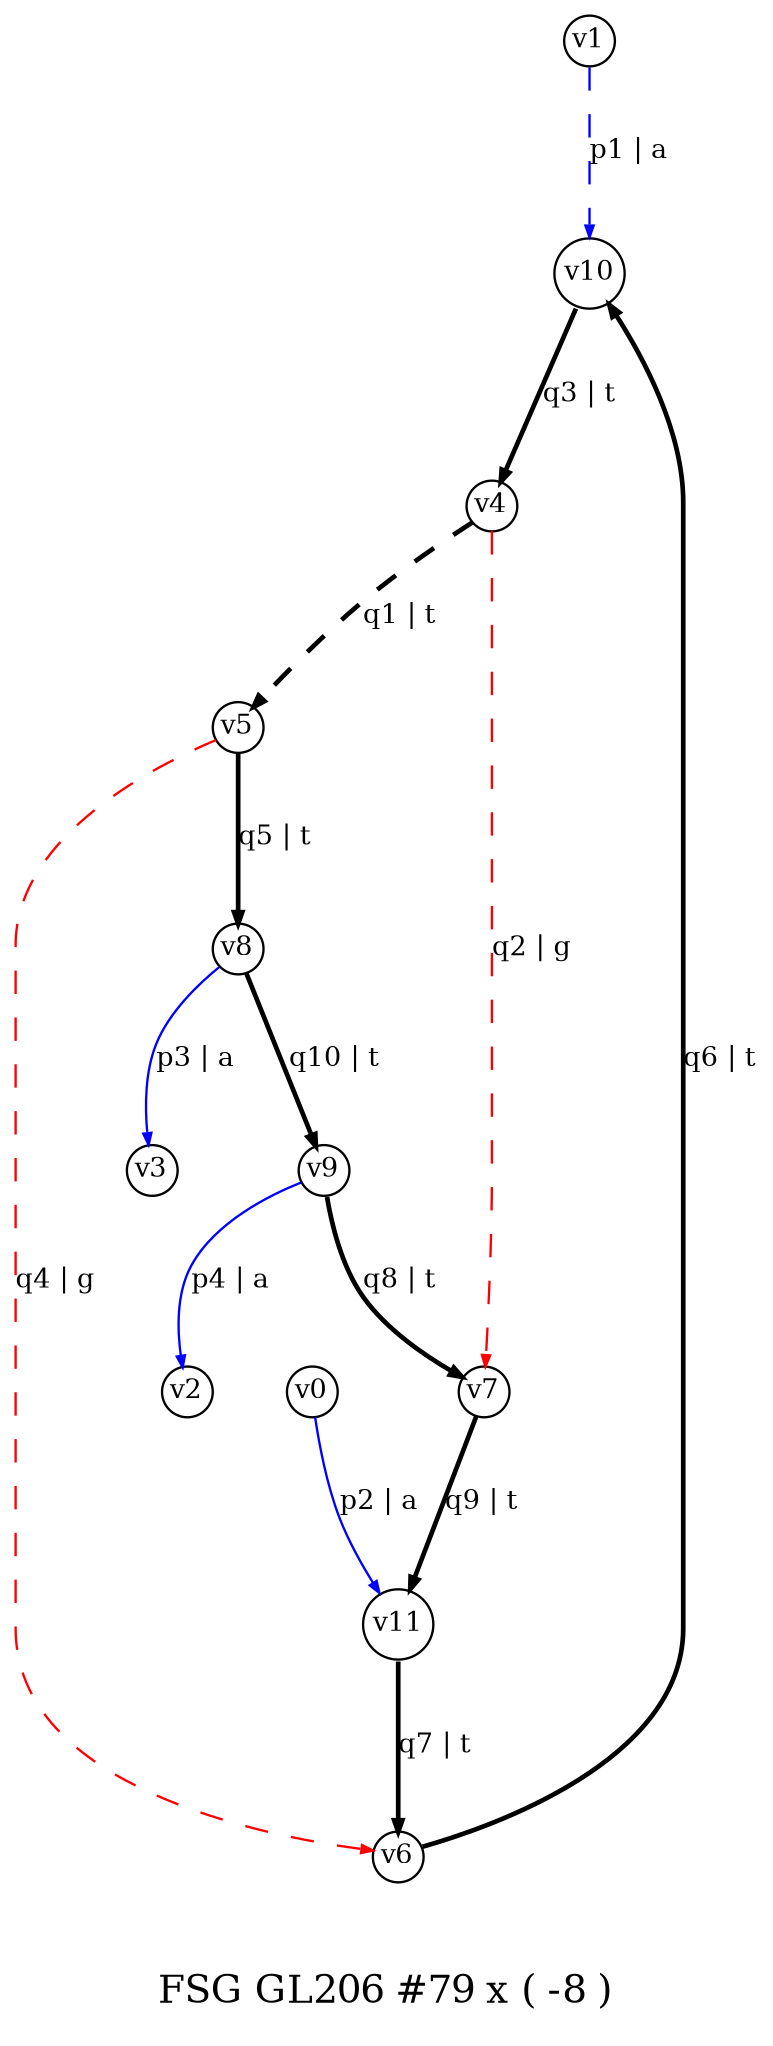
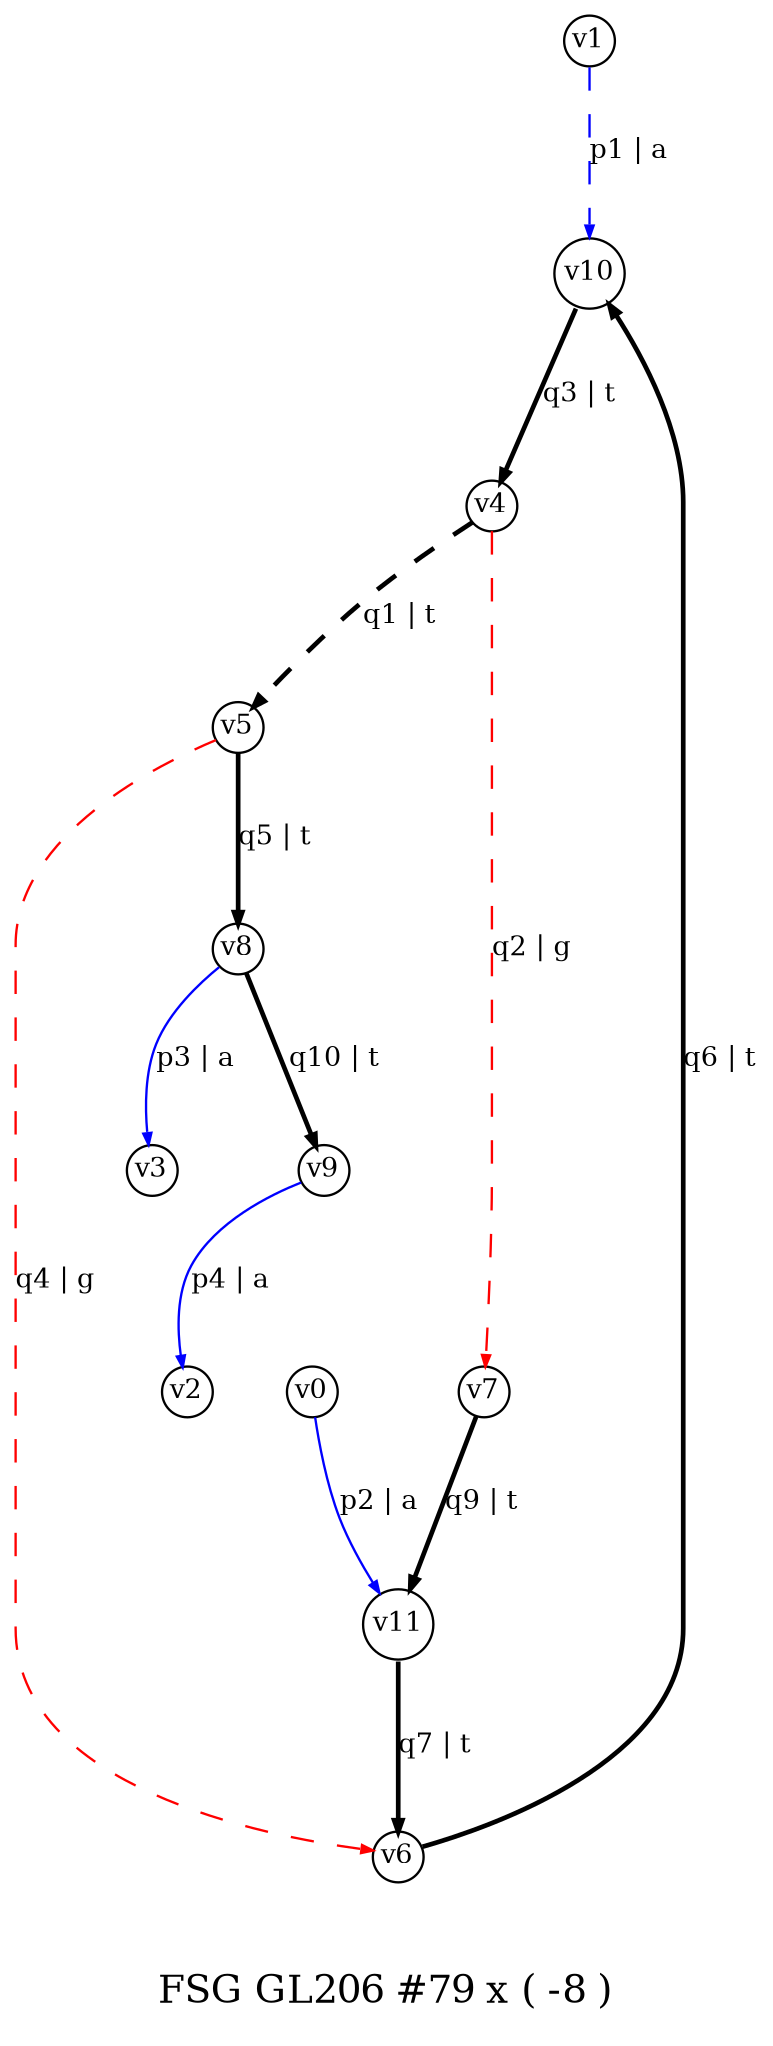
(366, 1300) -> none
